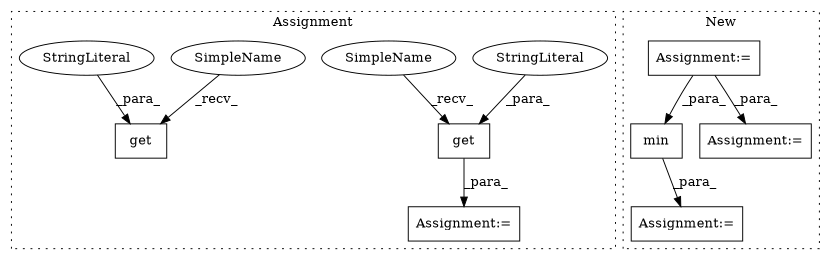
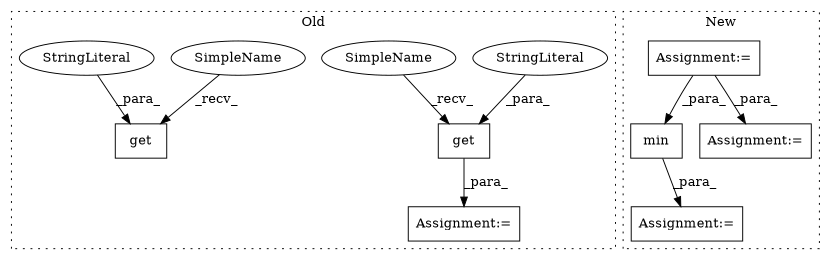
(313, 22) -> (313, 22)
